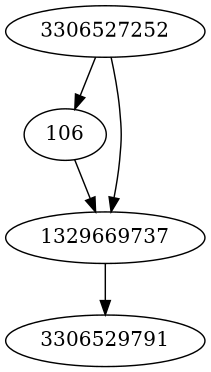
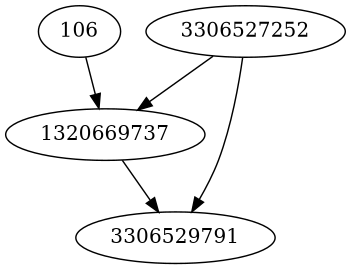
(88, 76) -> (228, 131)
(105, 238) -> (105, 135)
